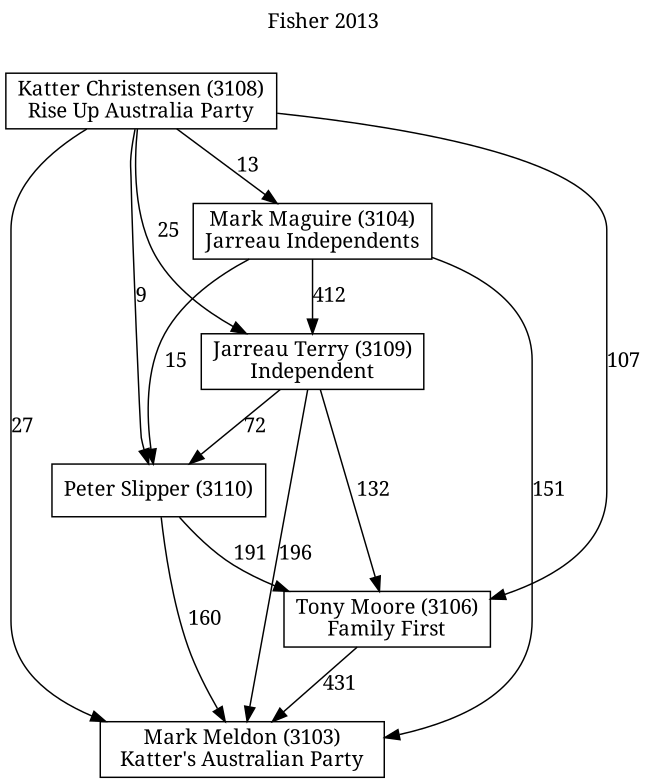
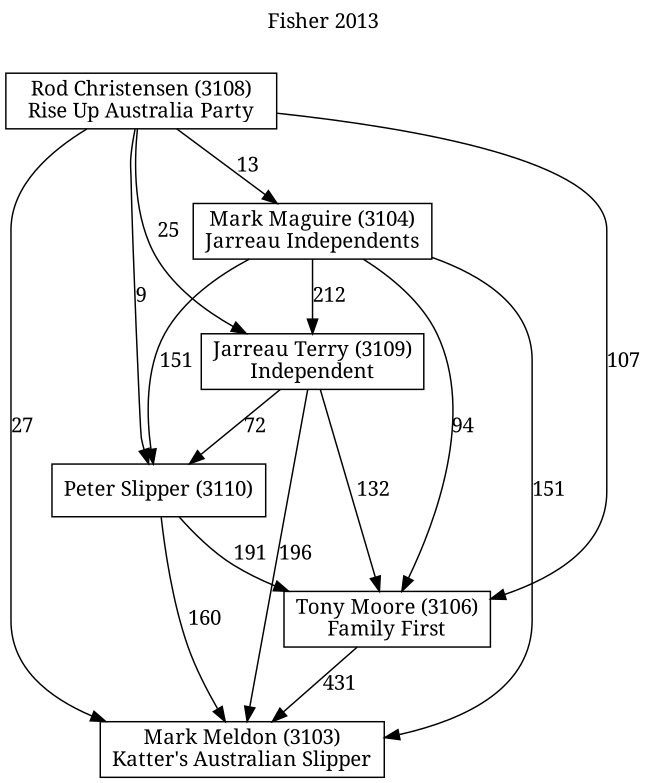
(141, 101) -> (141, 101)
(329, 296) -> (329, 296)
(176, 362) -> (176, 362)
none -> (453, 405)
(242, 750) -> (242, 750)
